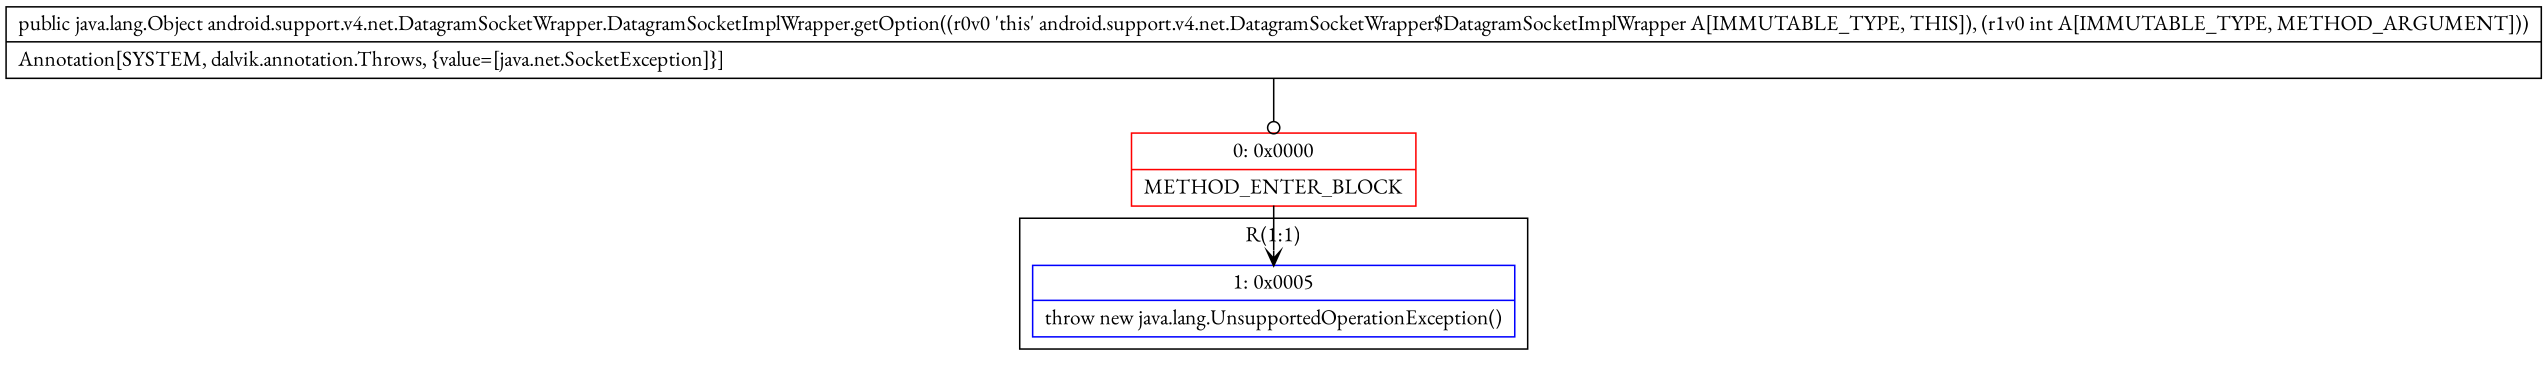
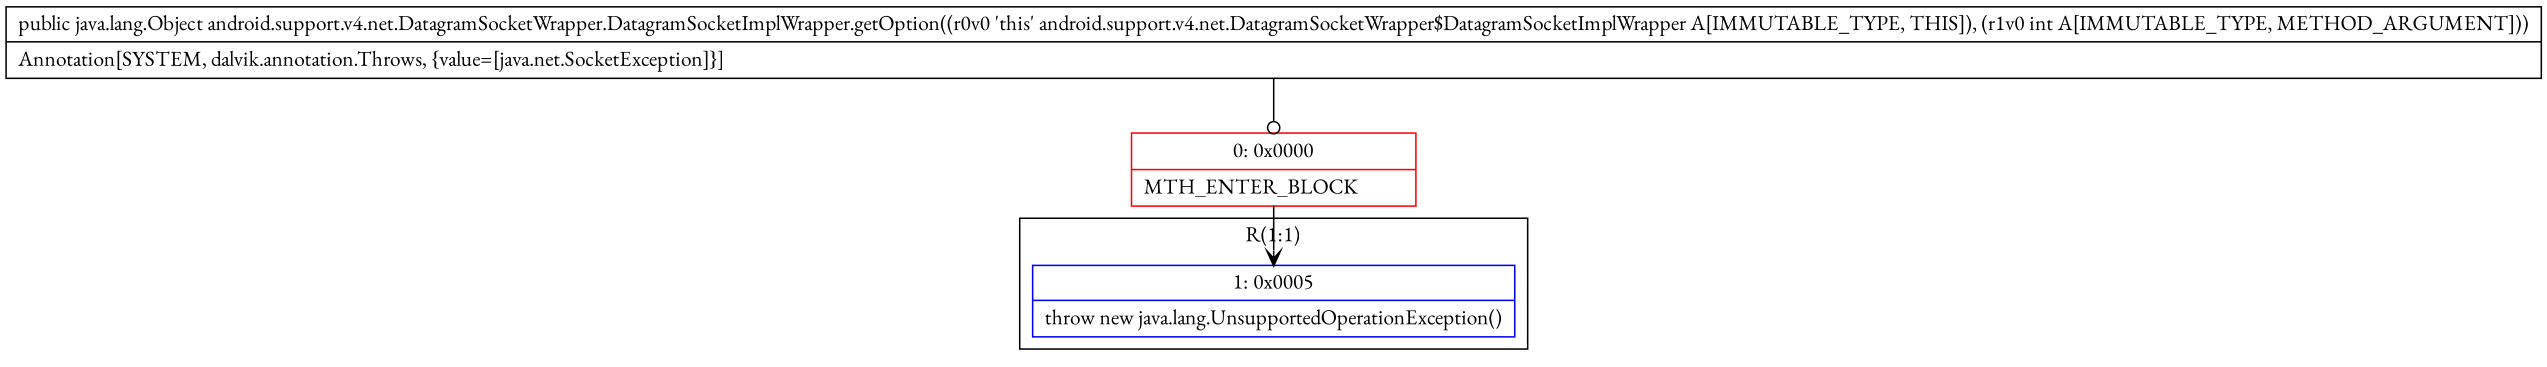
(1274, 187) -> (1252, 187)
